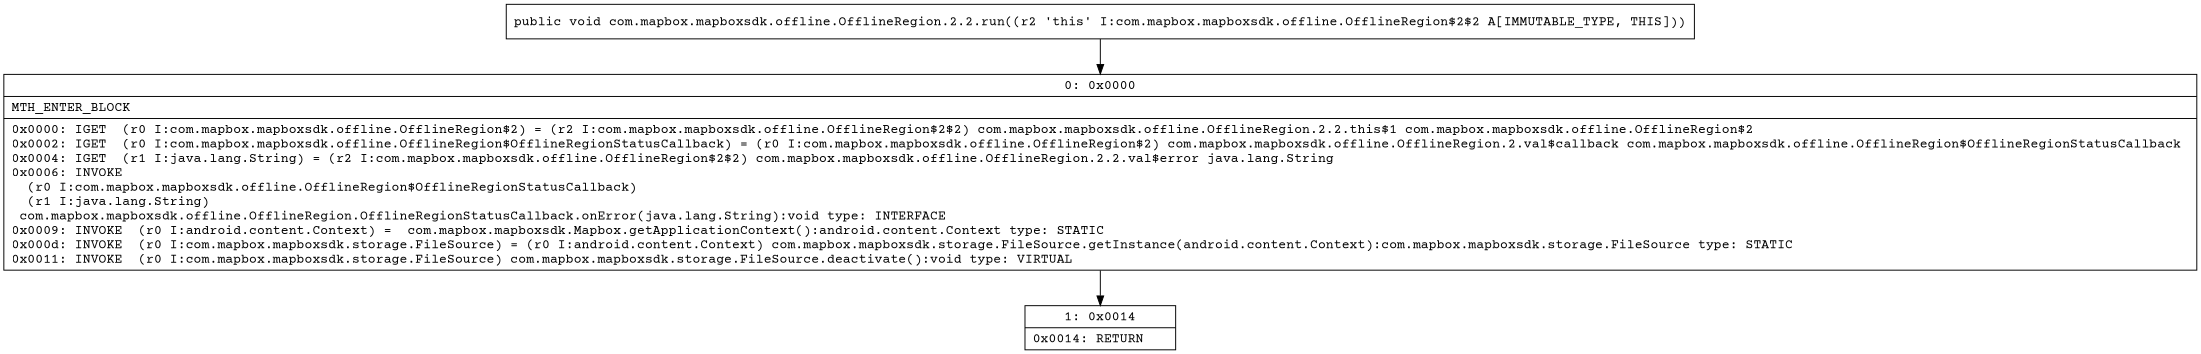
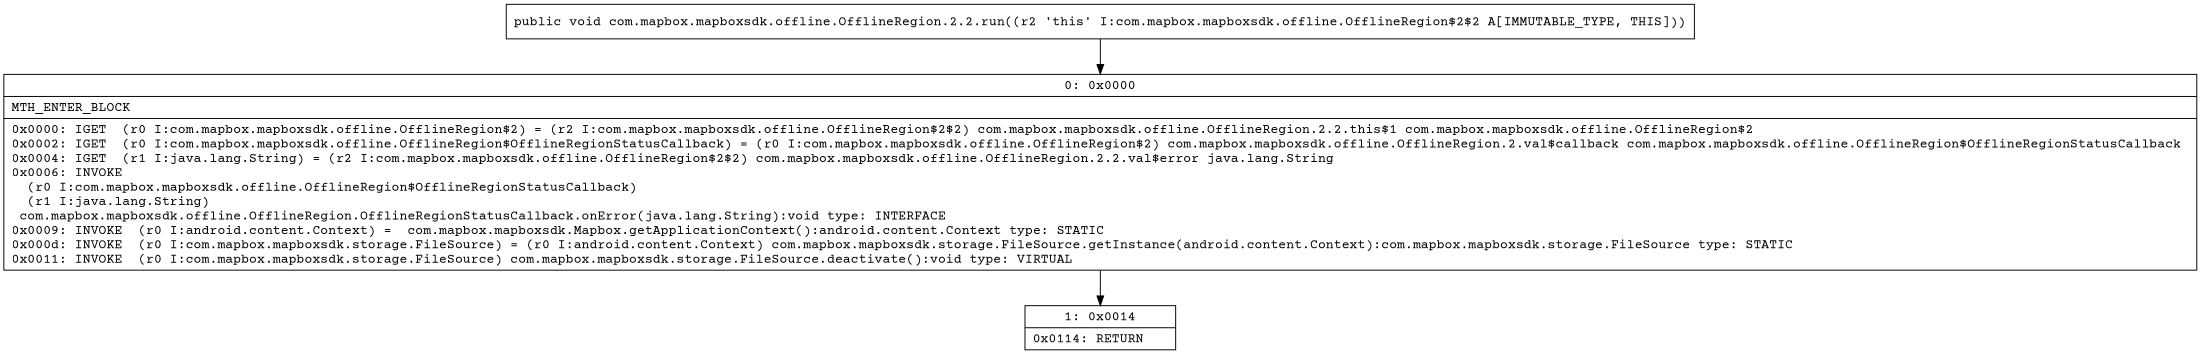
(1100, 338) -> (1100, 338)
